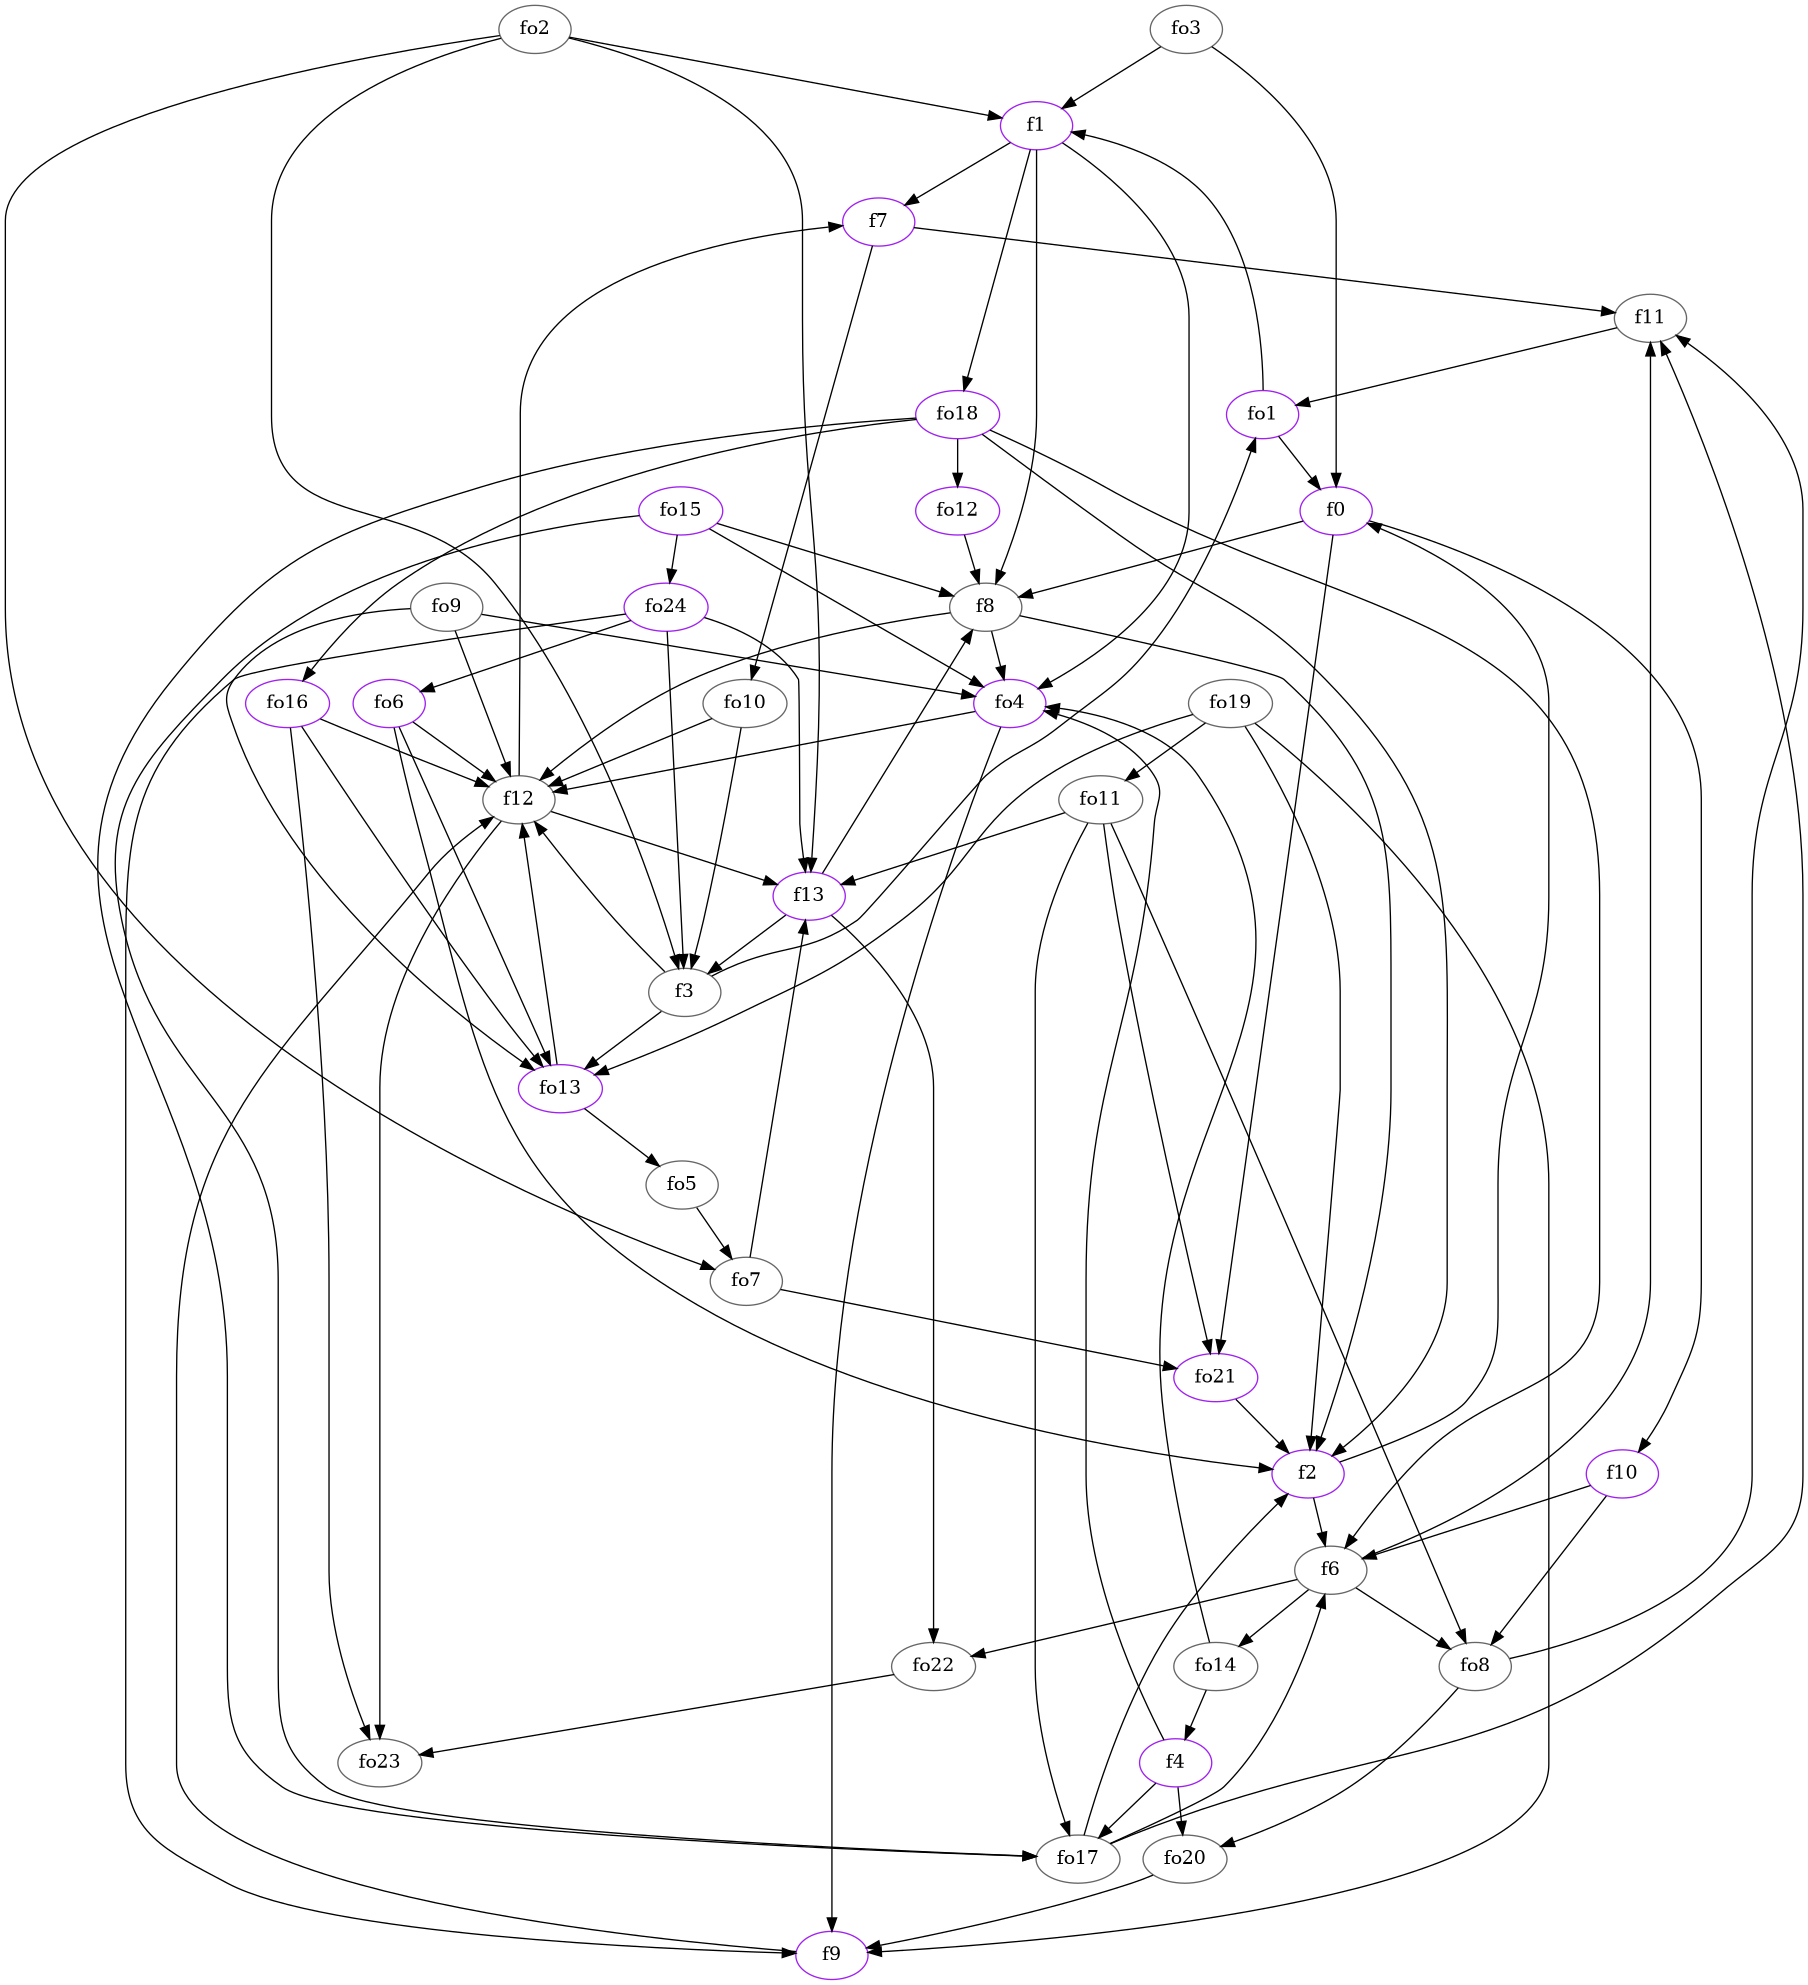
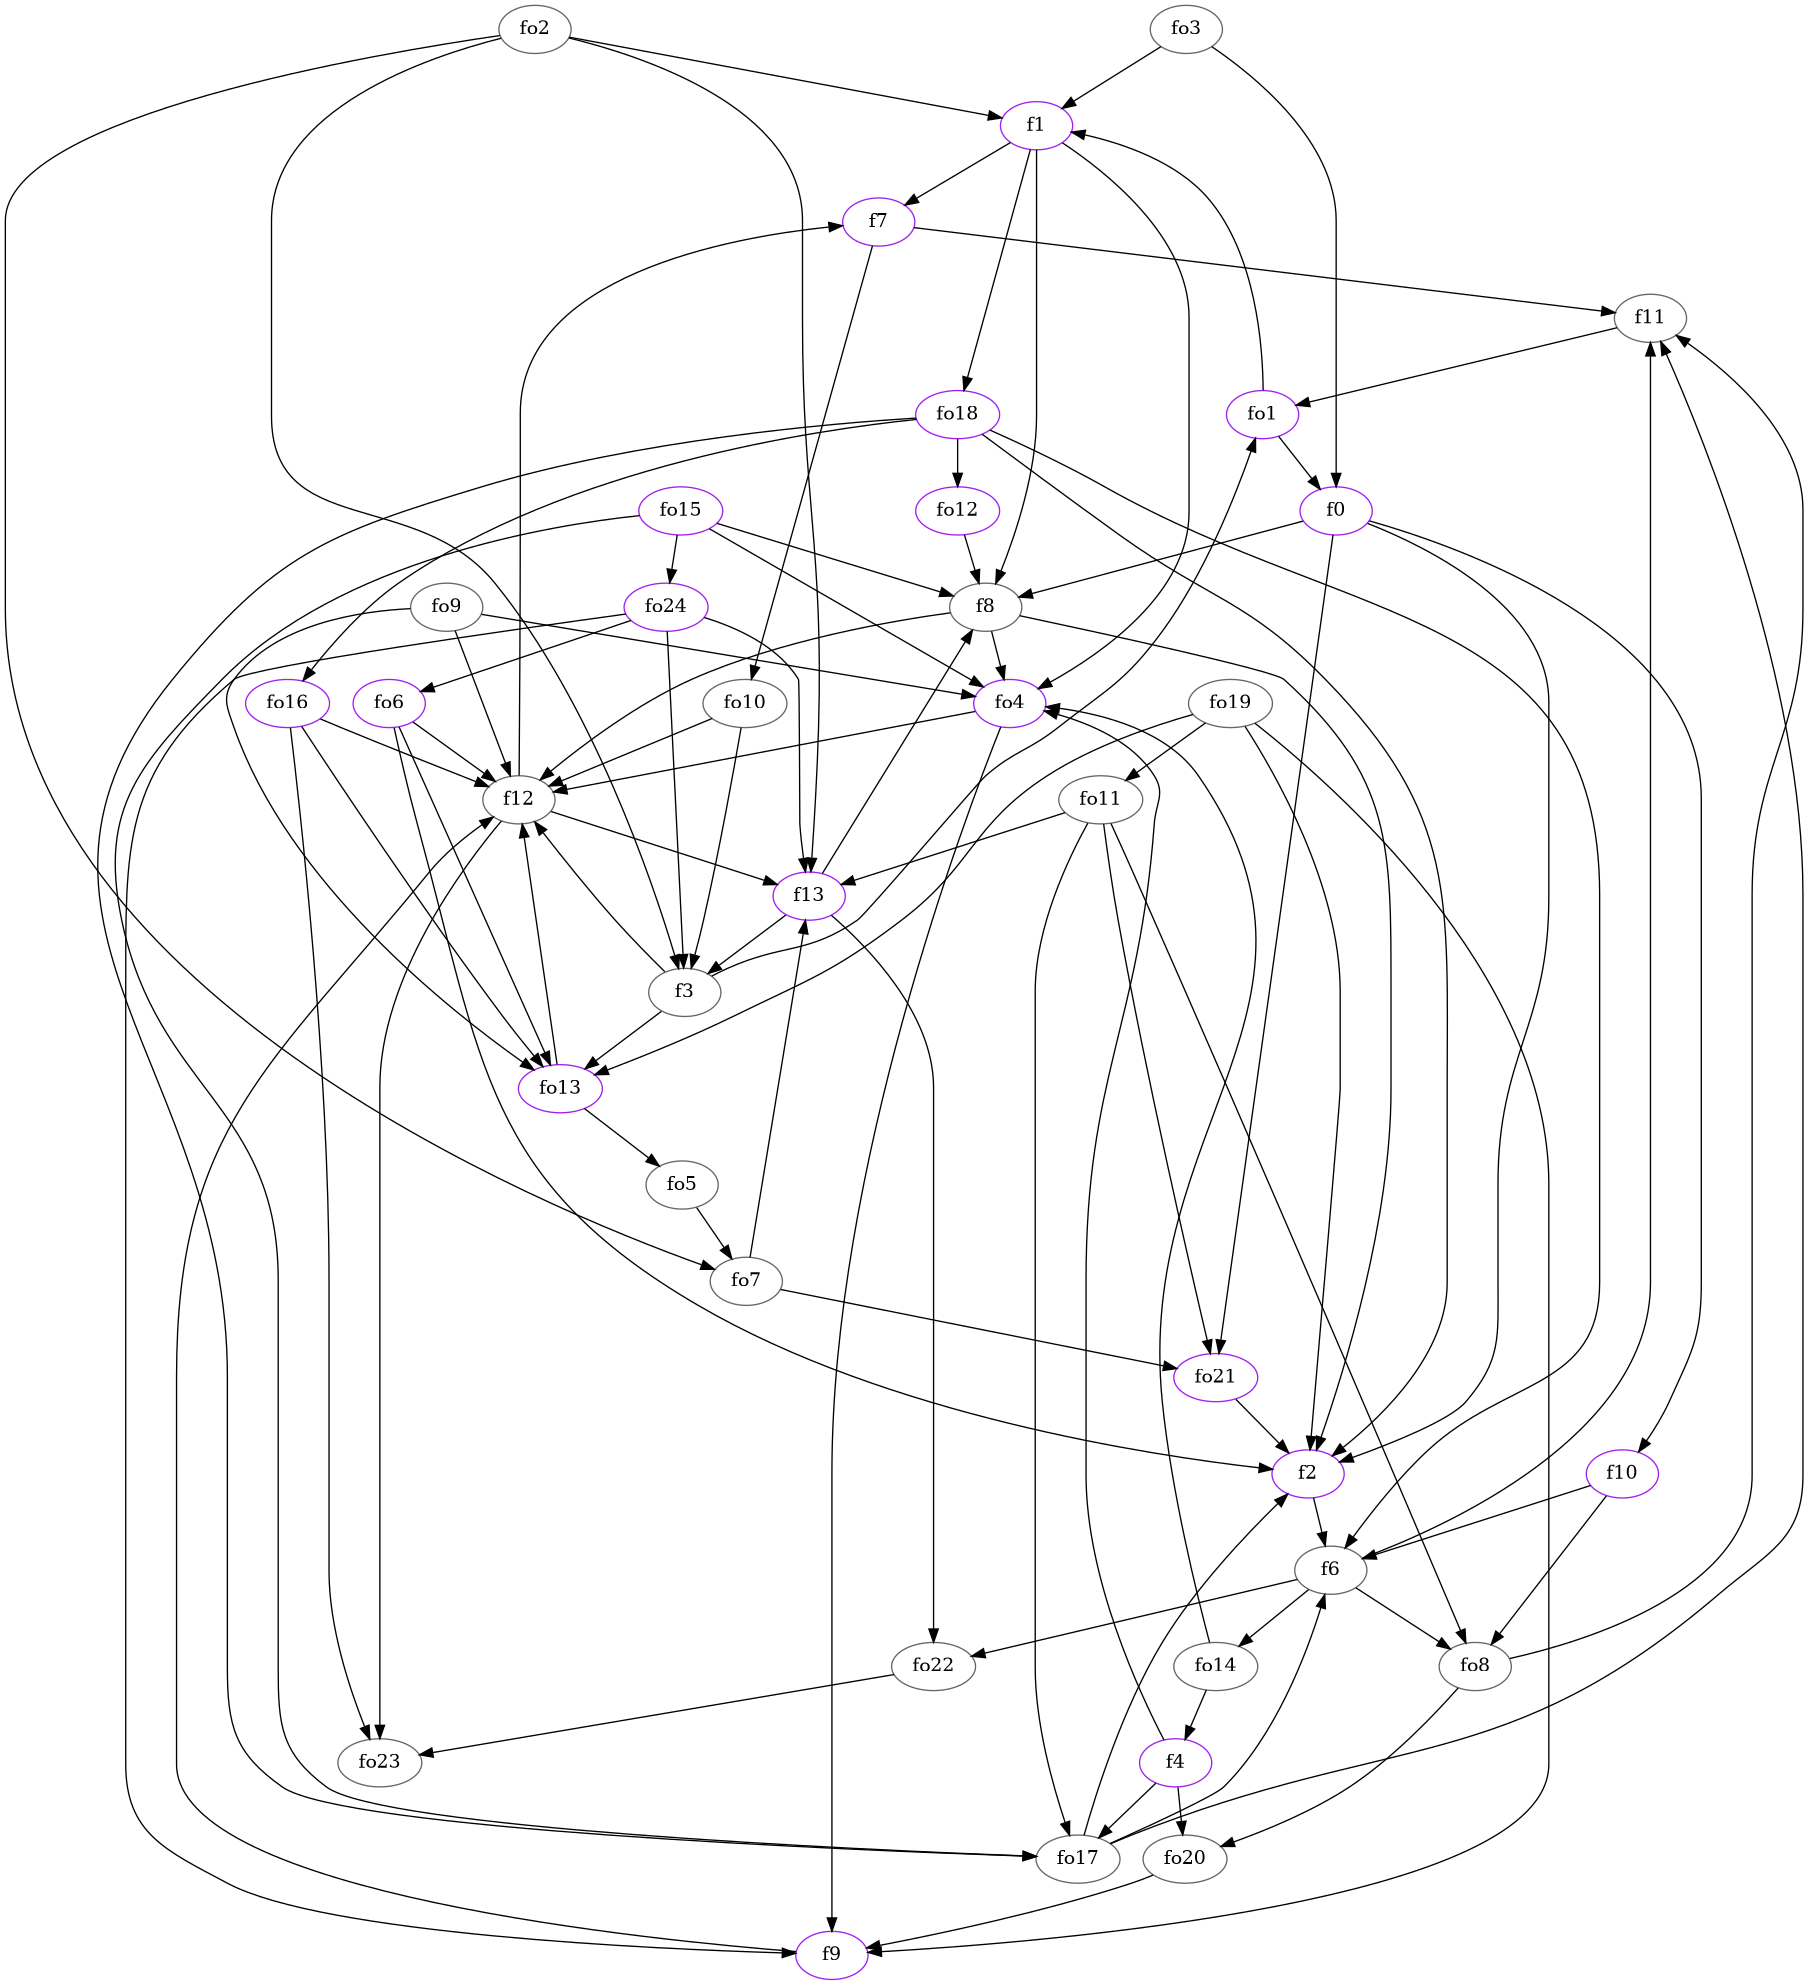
(1535, 1000) -> (1539, 987)
